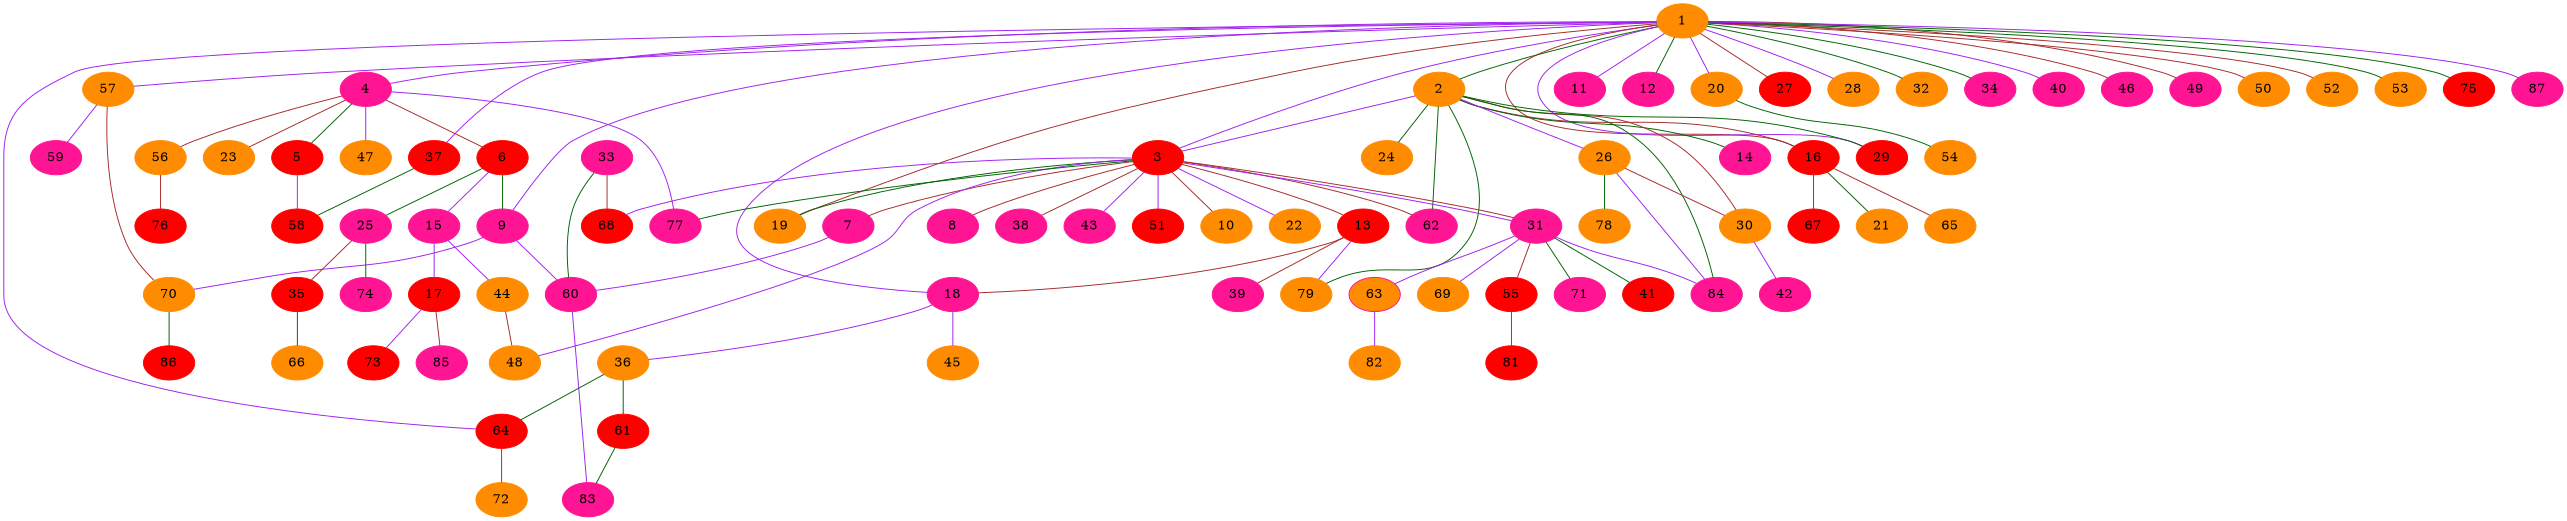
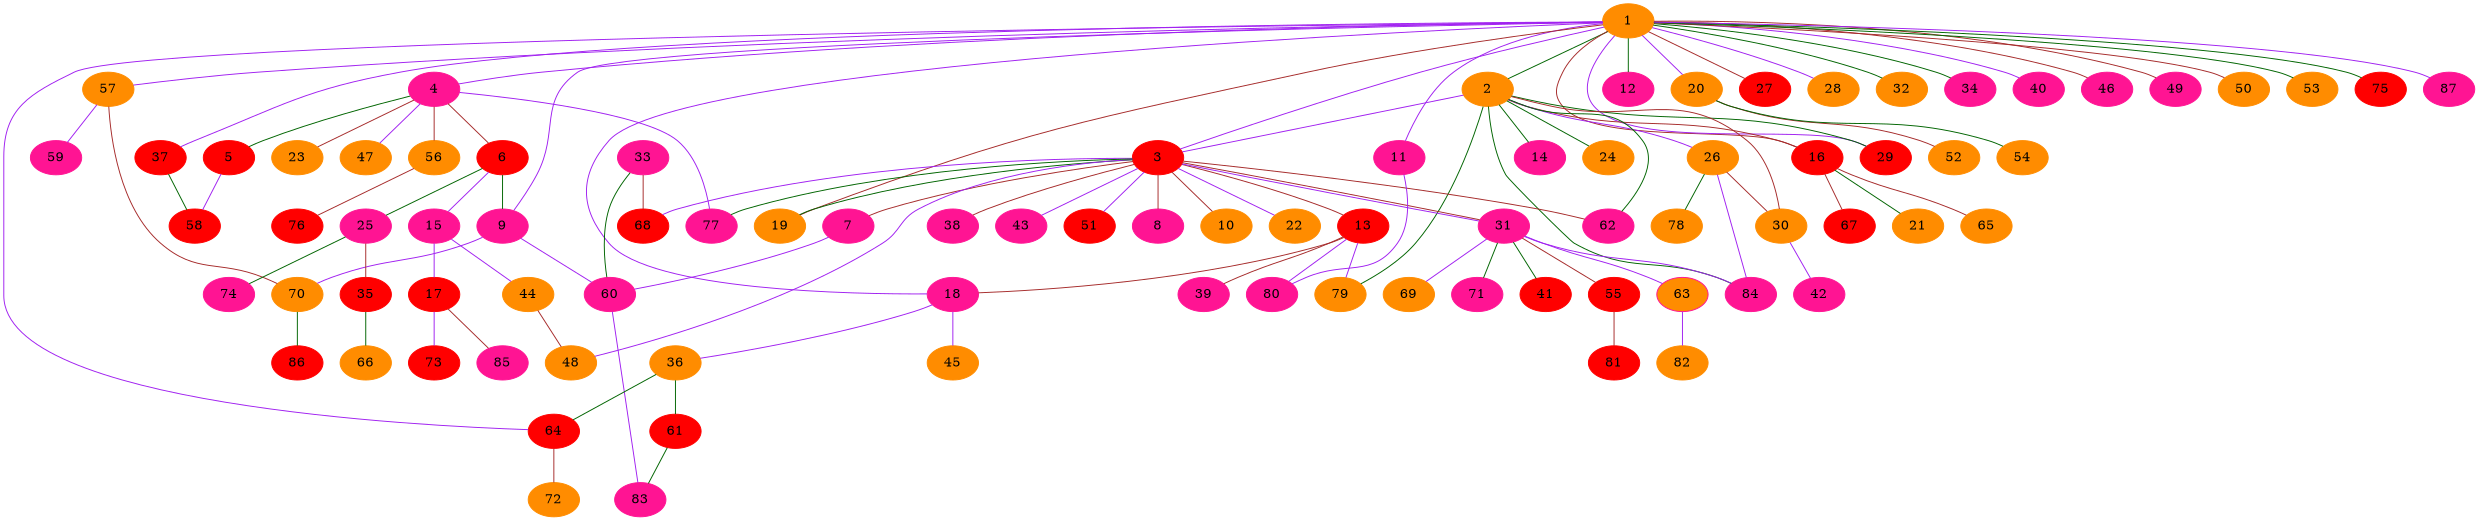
(2133, 48) -> (1881, 131)
none -> (1272, 294)
